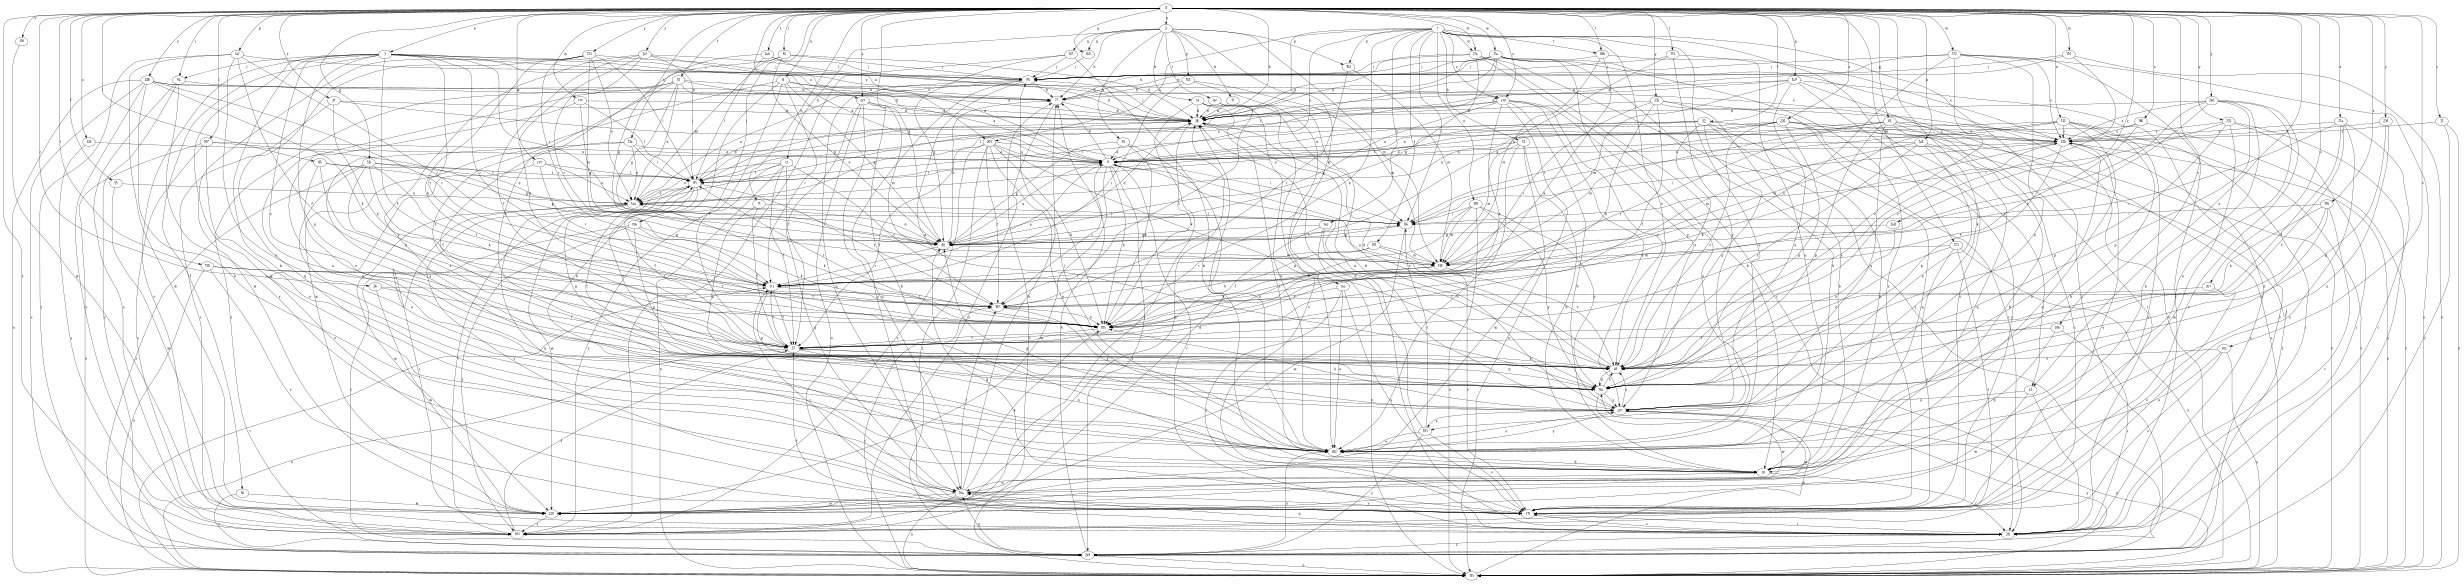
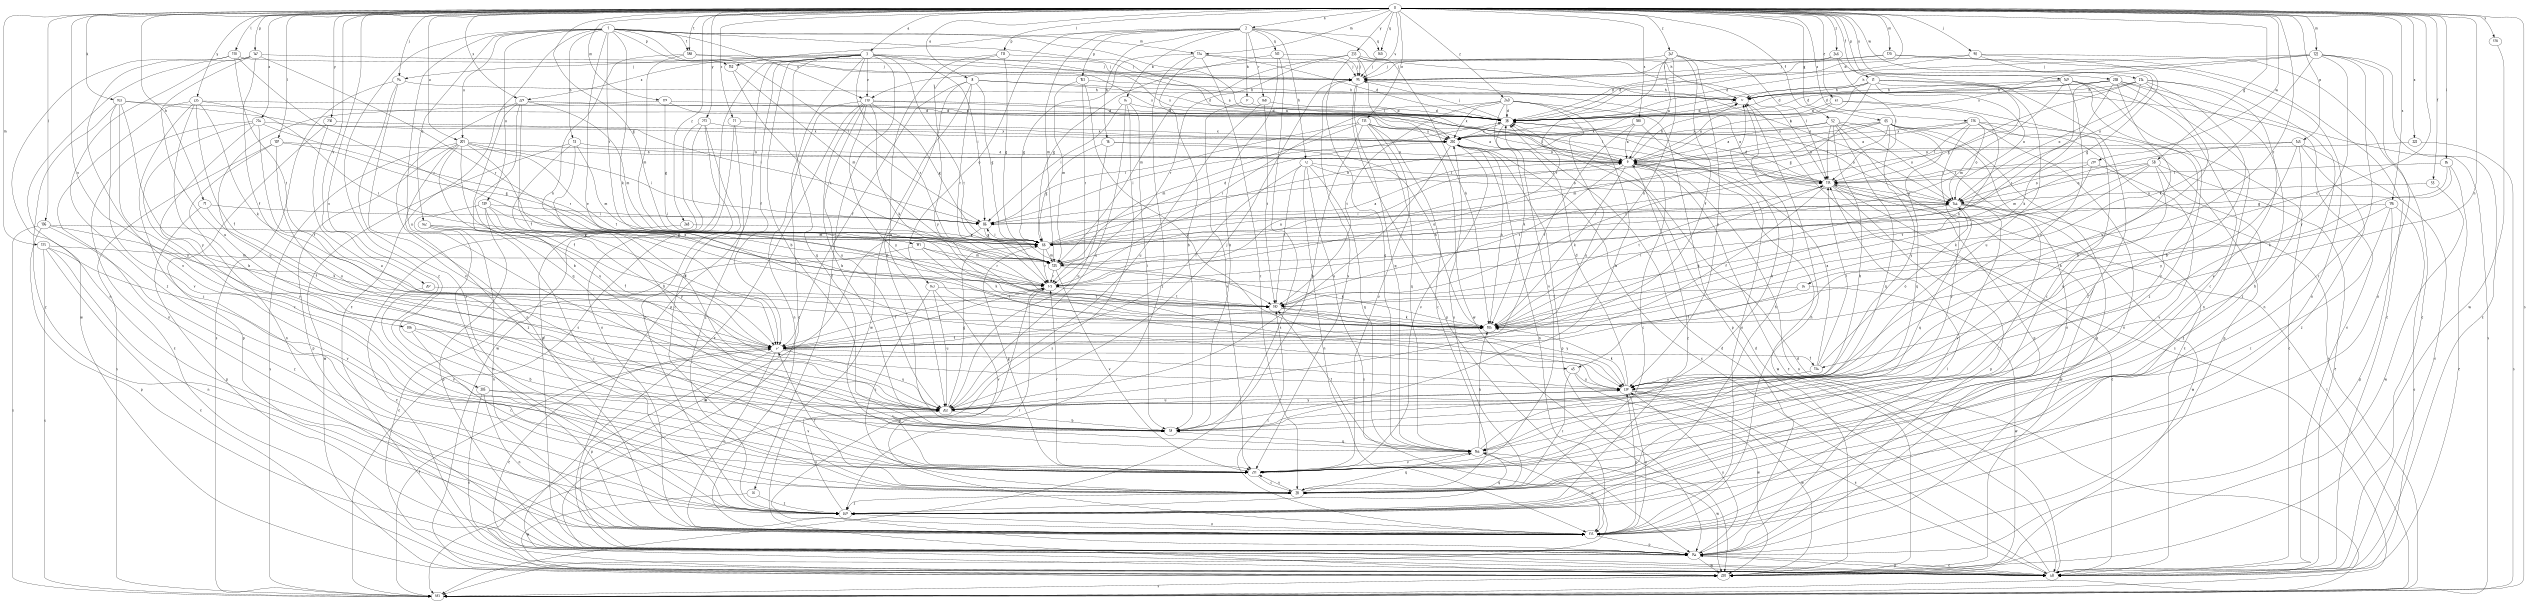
(1367, 72) -> (794, 65)
(1215, 101) -> (1264, 101)
(1821, 192) -> none
(487, 271) -> (1299, 353)
(1520, 412) -> (813, 360)
(1892, 485) -> none
